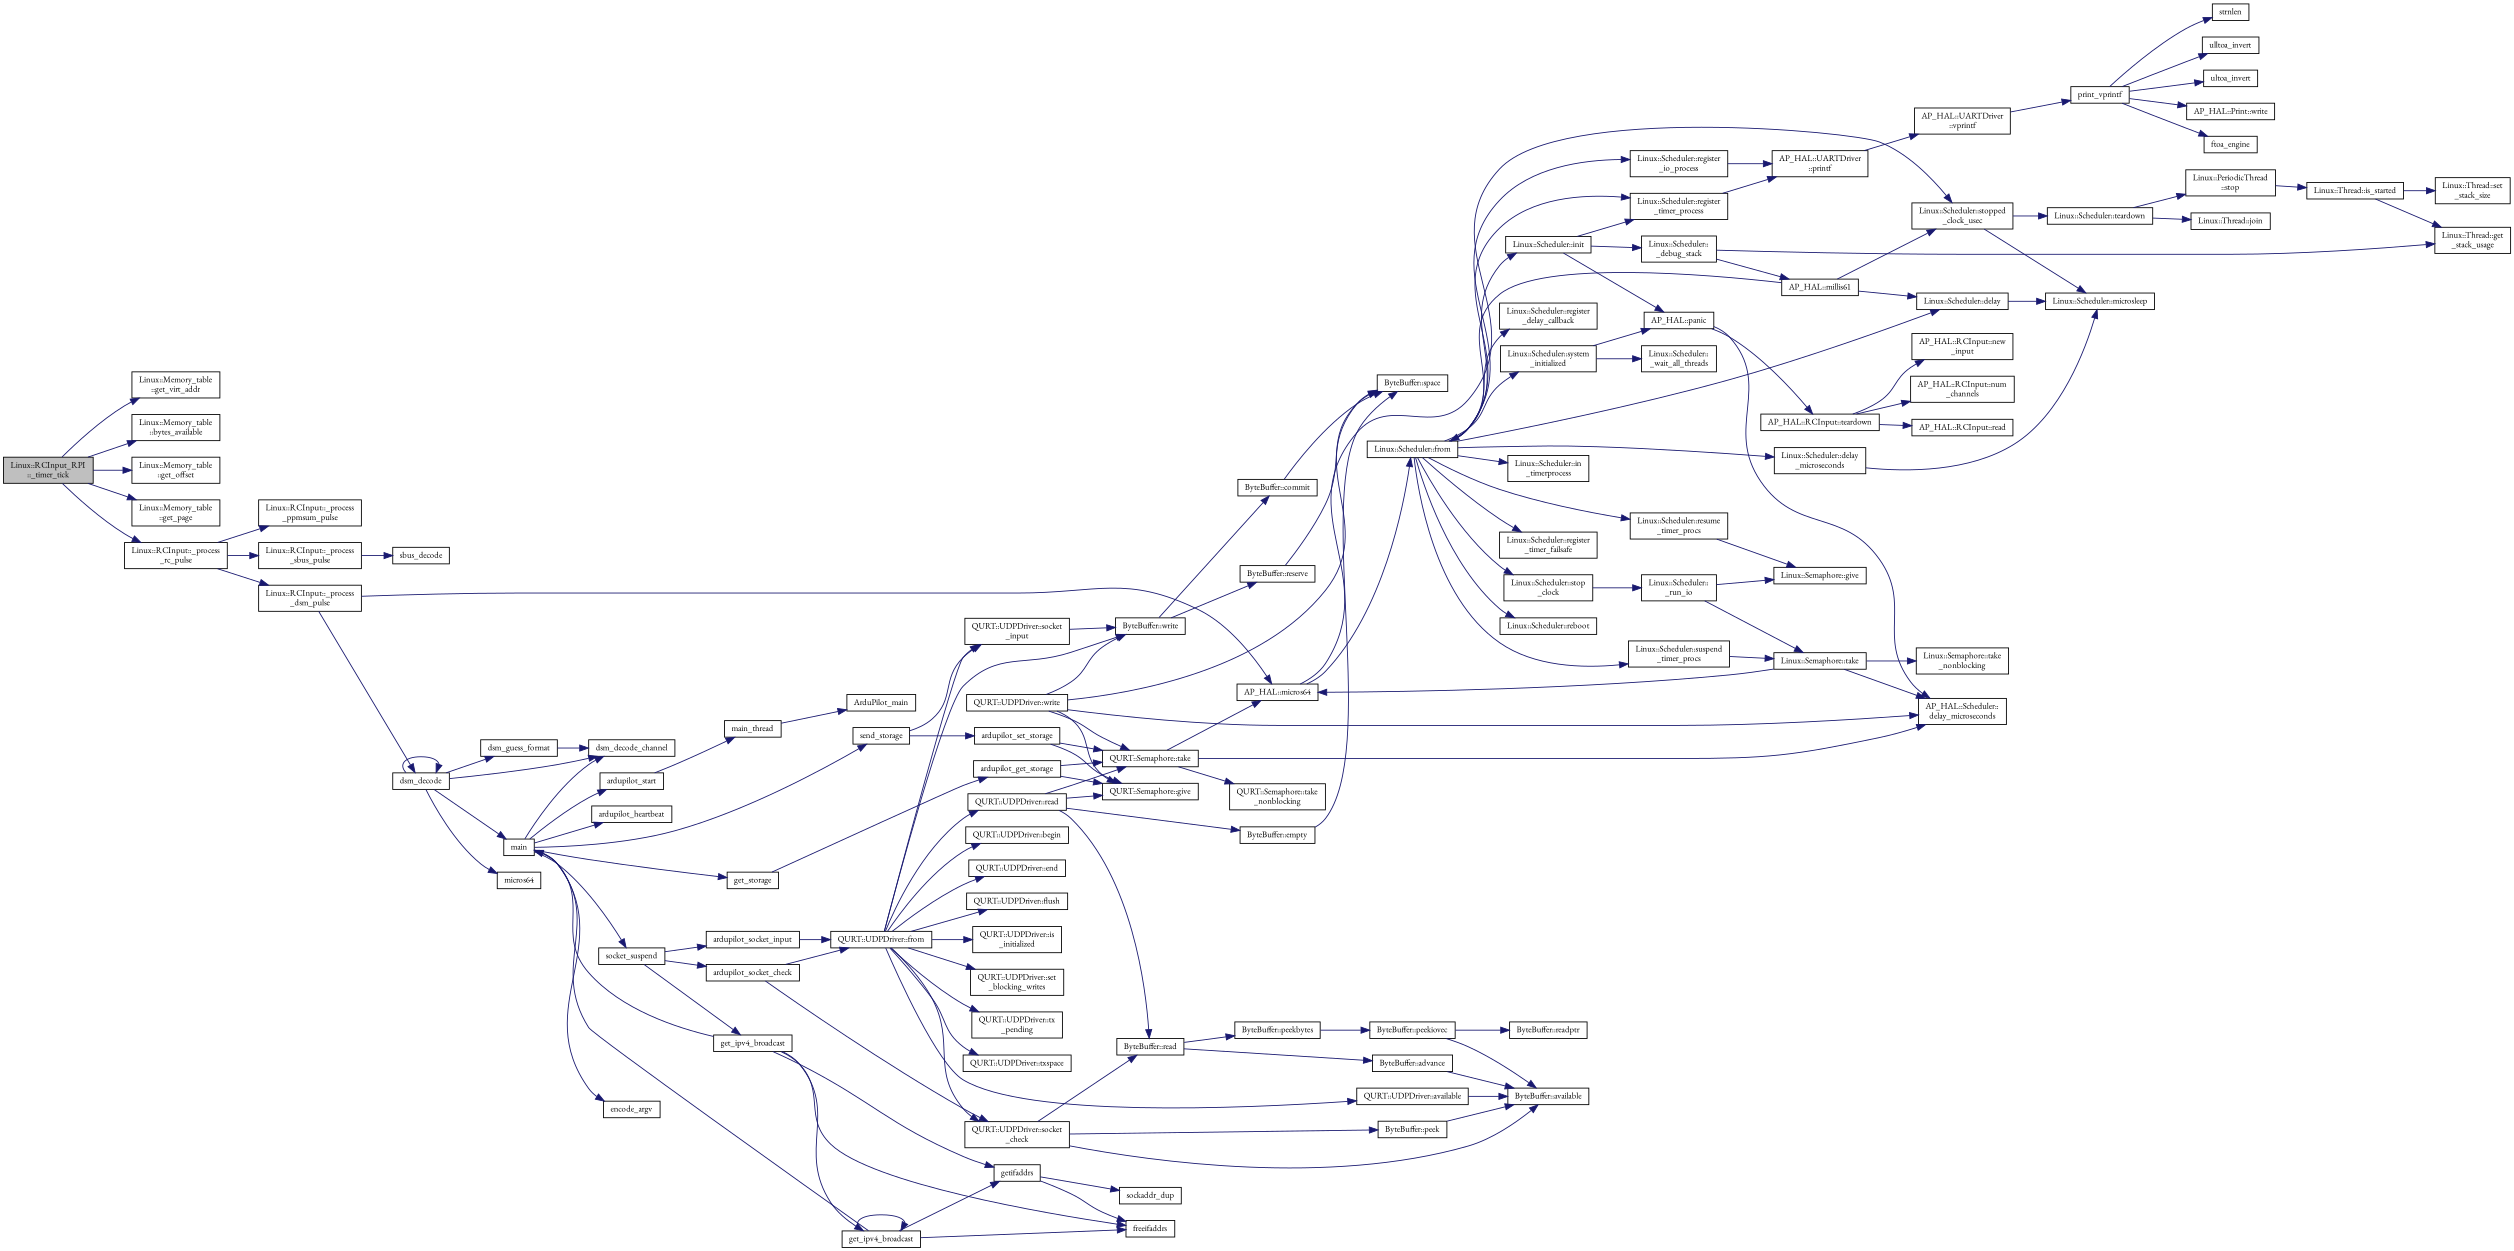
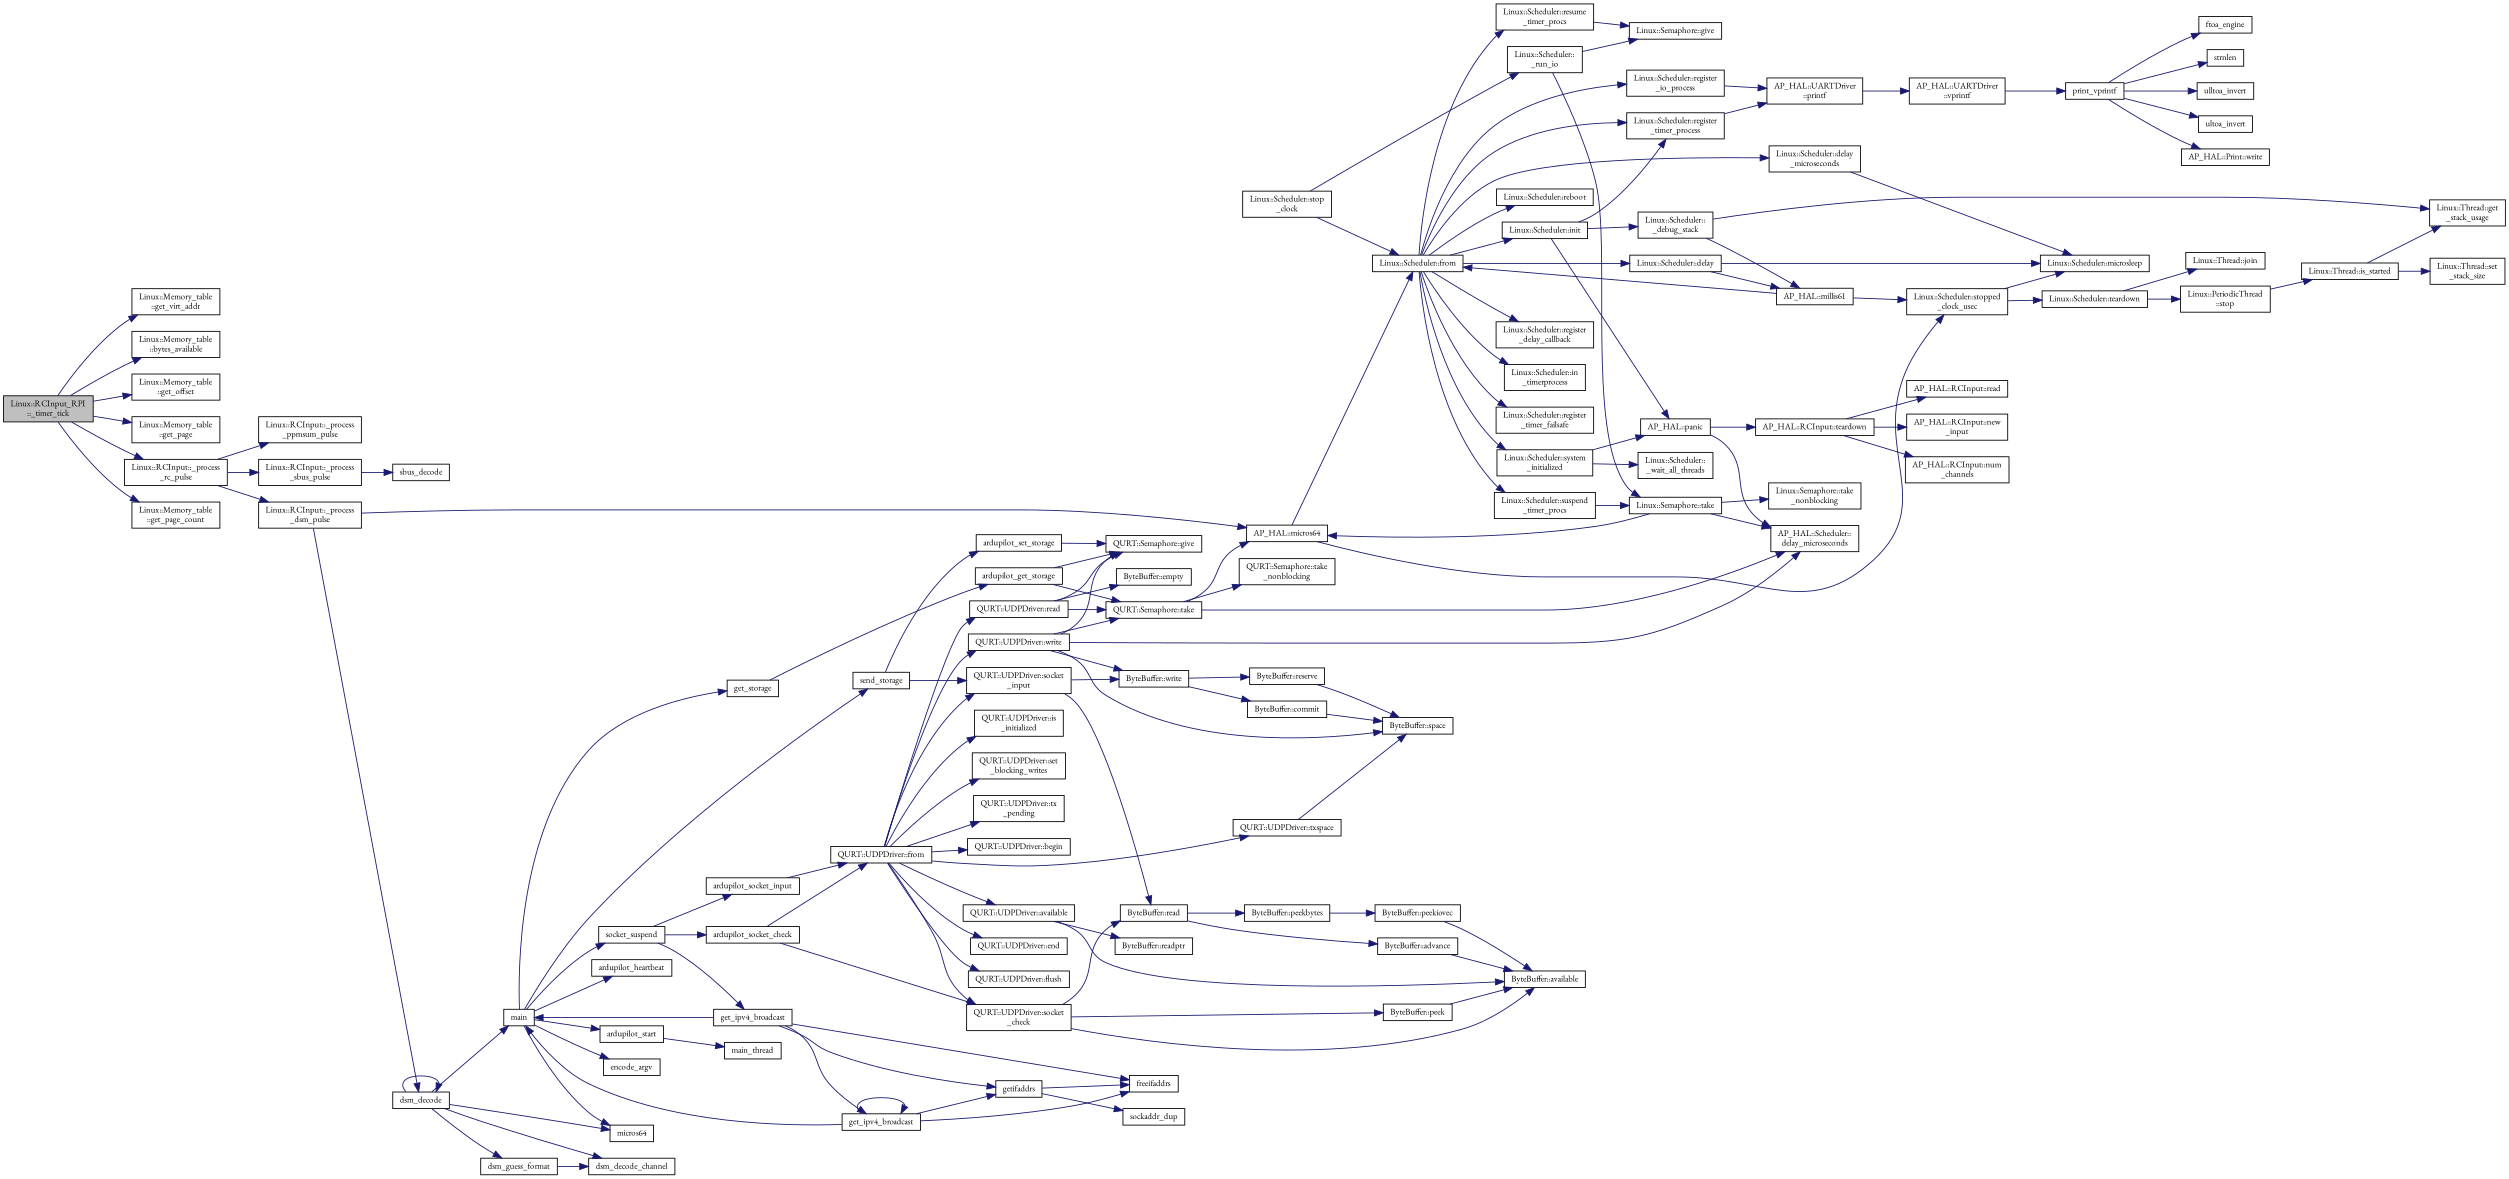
(1883, 294) -> (1741, 279)
none -> (176, 515)
(1456, 519) -> (1354, 234)
(1347, 632) -> (1349, 780)
(881, 703) -> none
(951, 709) -> (936, 703)
(1077, 746) -> none
(556, 796) -> (557, 1079)
(1125, 910) -> (1117, 790)
(1478, 1030) -> (1082, 929)
